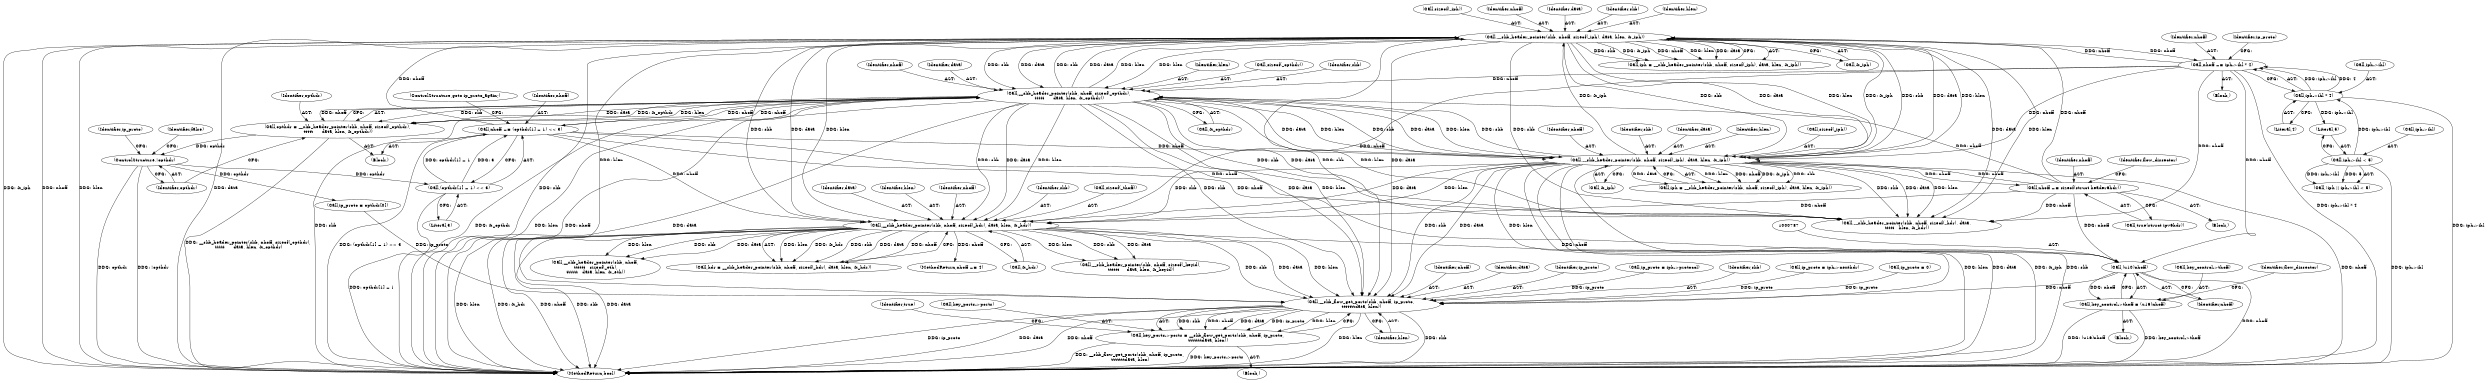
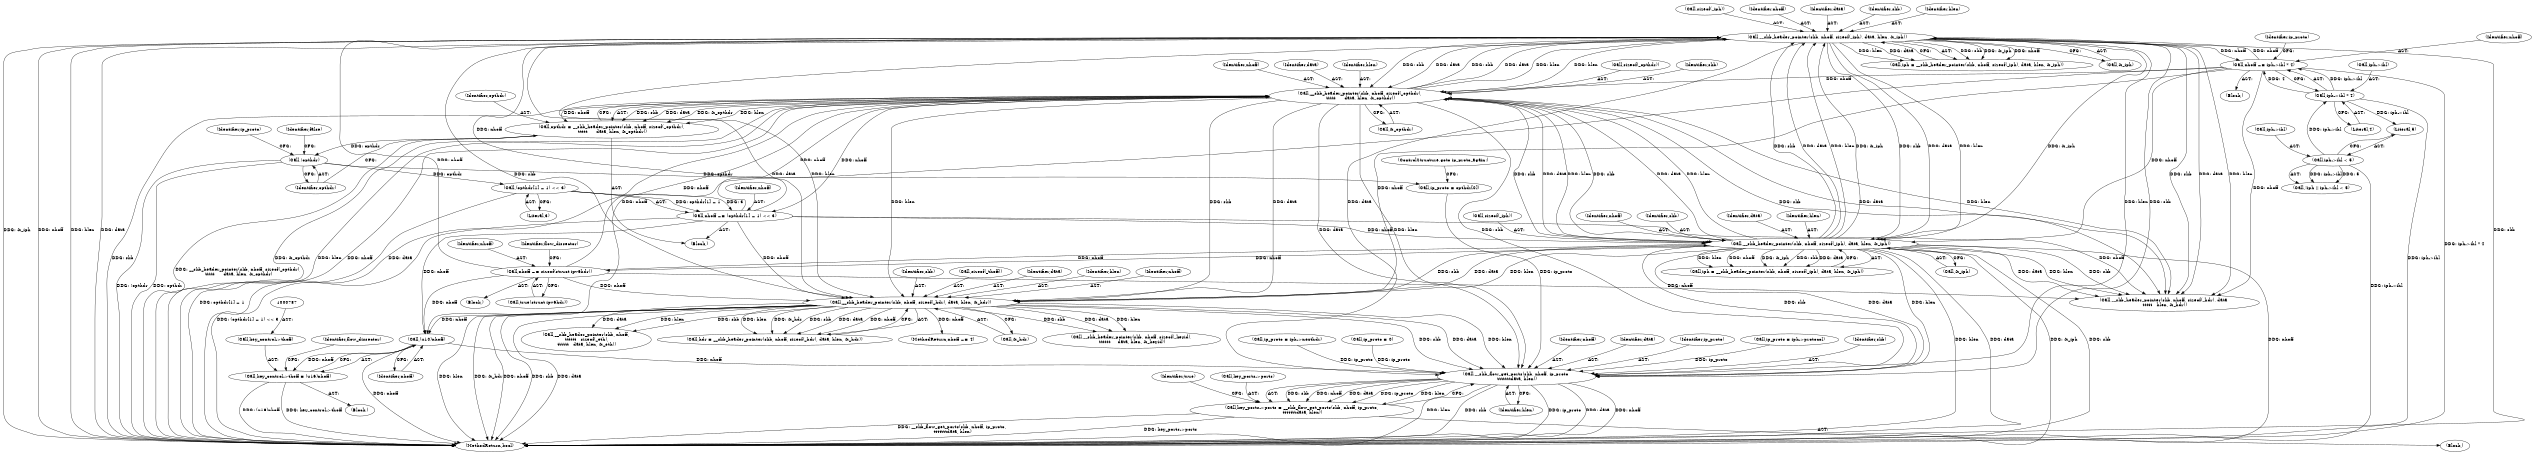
(486, 112) -> (1446, 173)
(145, 160) -> (304, 160)
(499, 162) -> none
(2074, 188) -> (550, 272)
(1957, 246) -> (281, 321)
